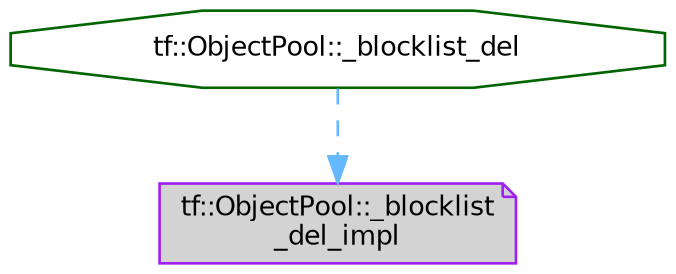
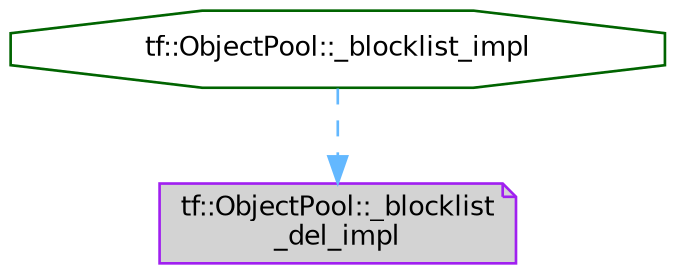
(338, 49) -> (338, 49)
